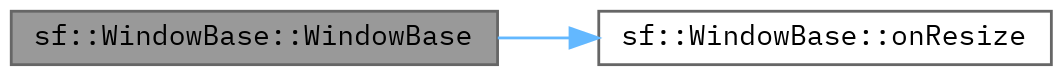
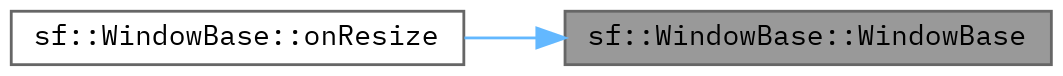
(534, 38) -> (501, 38)
